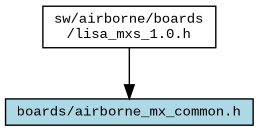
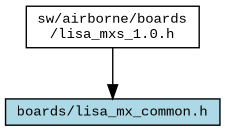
(129, 112) -> (113, 112)
